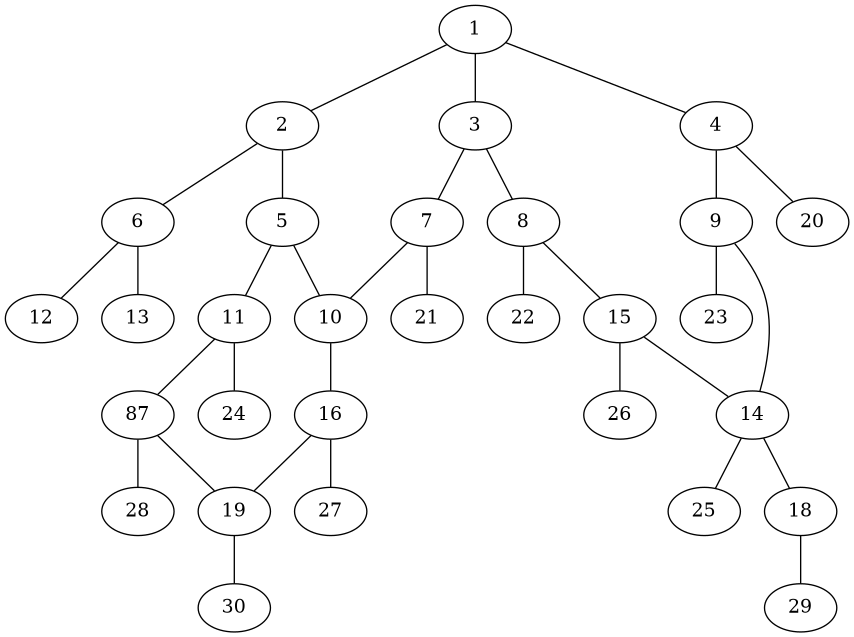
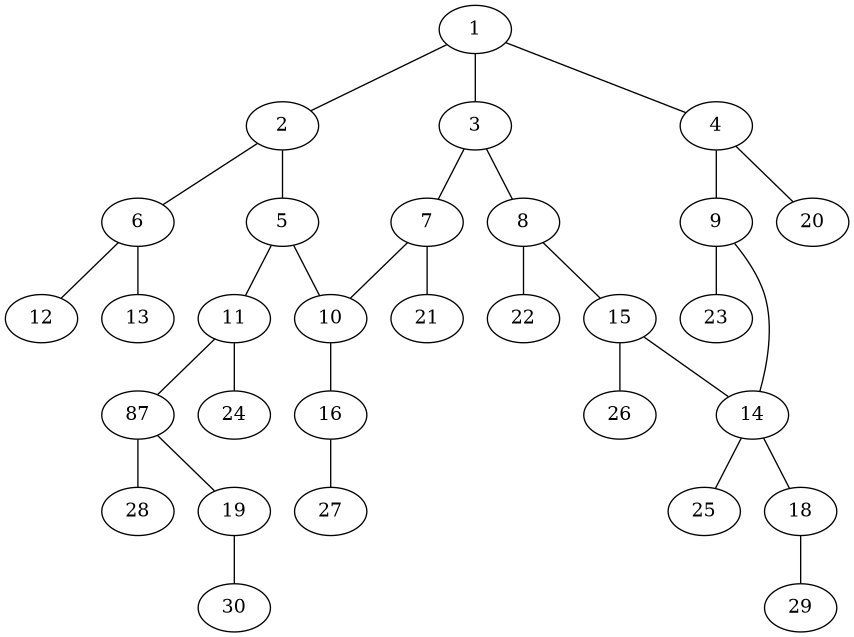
(283, 463) -> none
